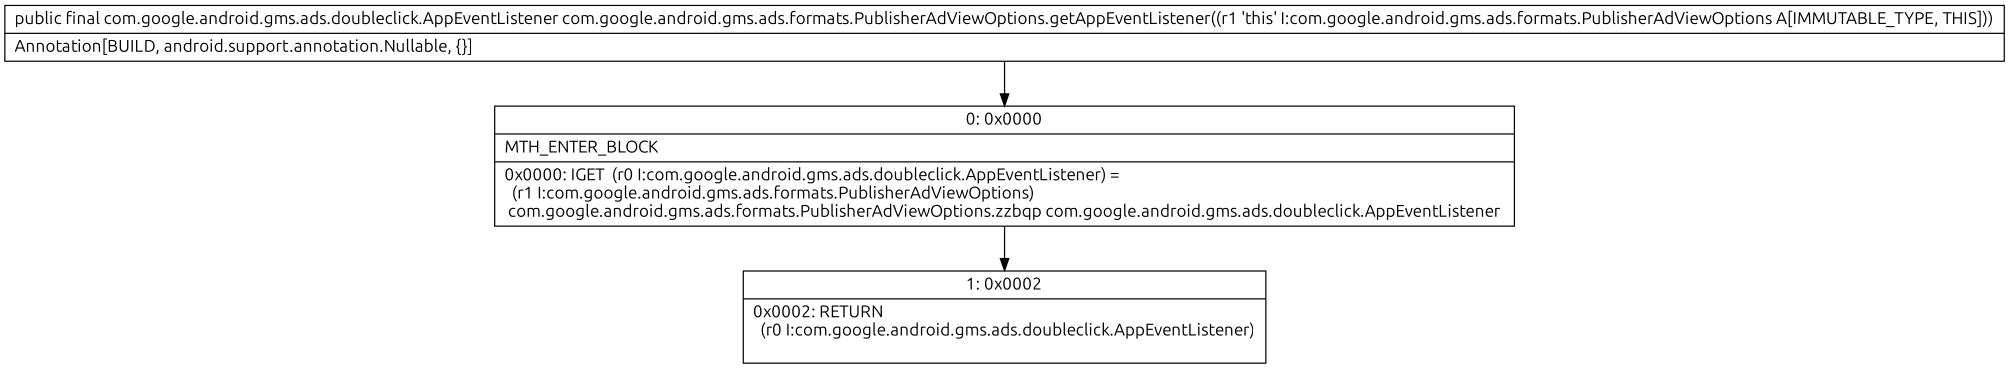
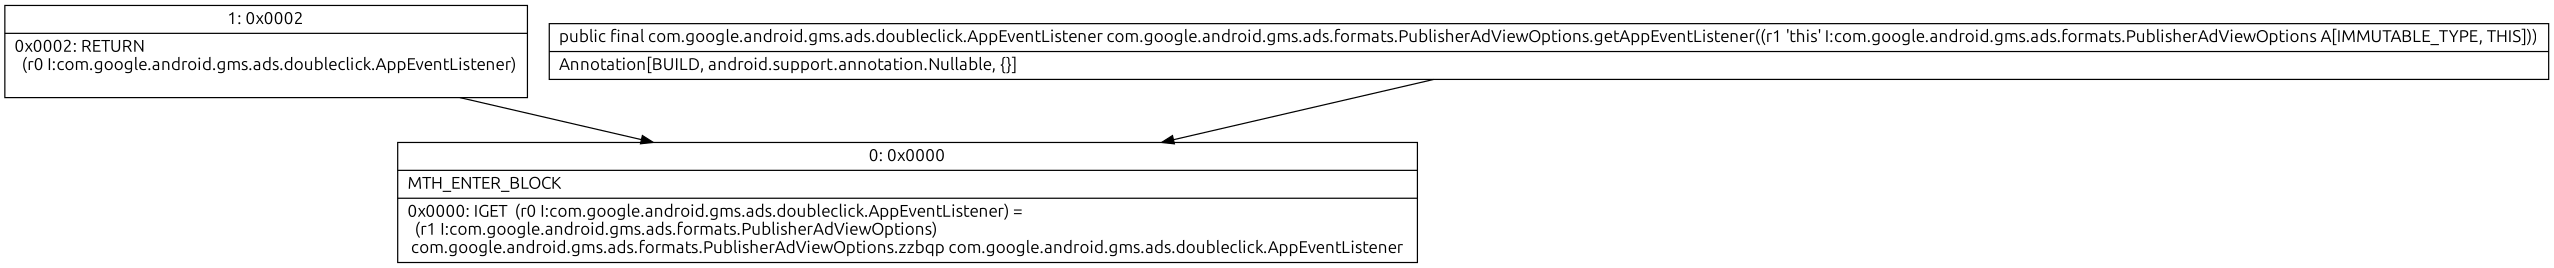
(1005, 242) -> (551, 119)
